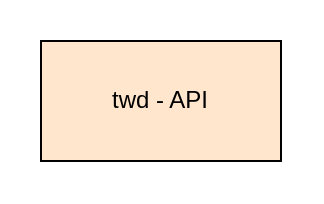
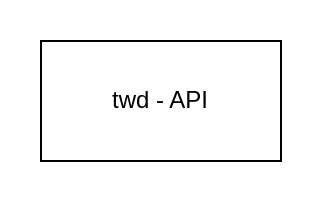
(161, 101) -> (161, 101)
